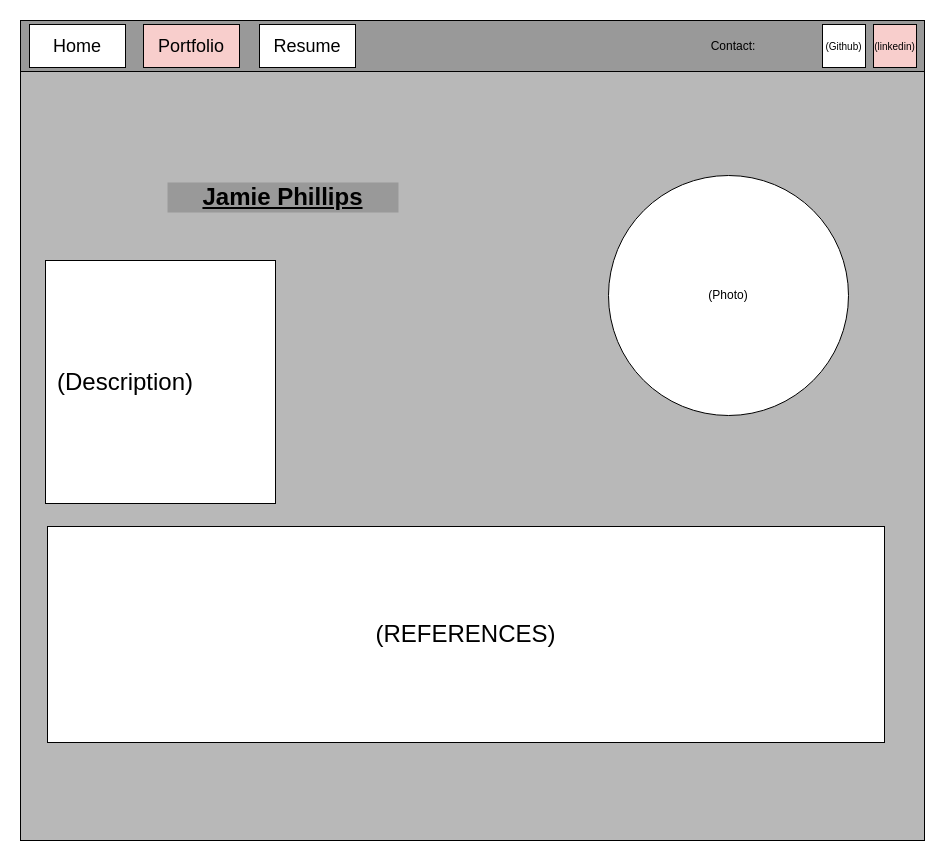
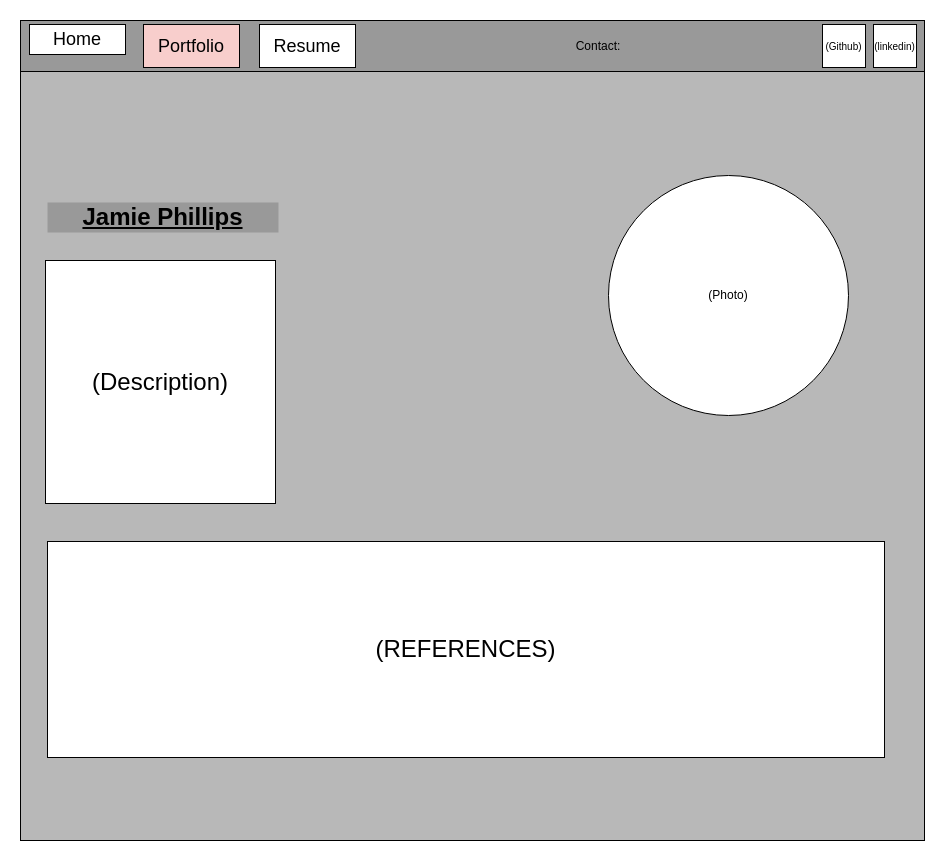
(78, 46) -> (78, 40)
(734, 46) -> (599, 46)
(895, 46) -> (895, 46)
(283, 198) -> (163, 218)
(126, 382) -> (161, 382)
(466, 635) -> (466, 650)
